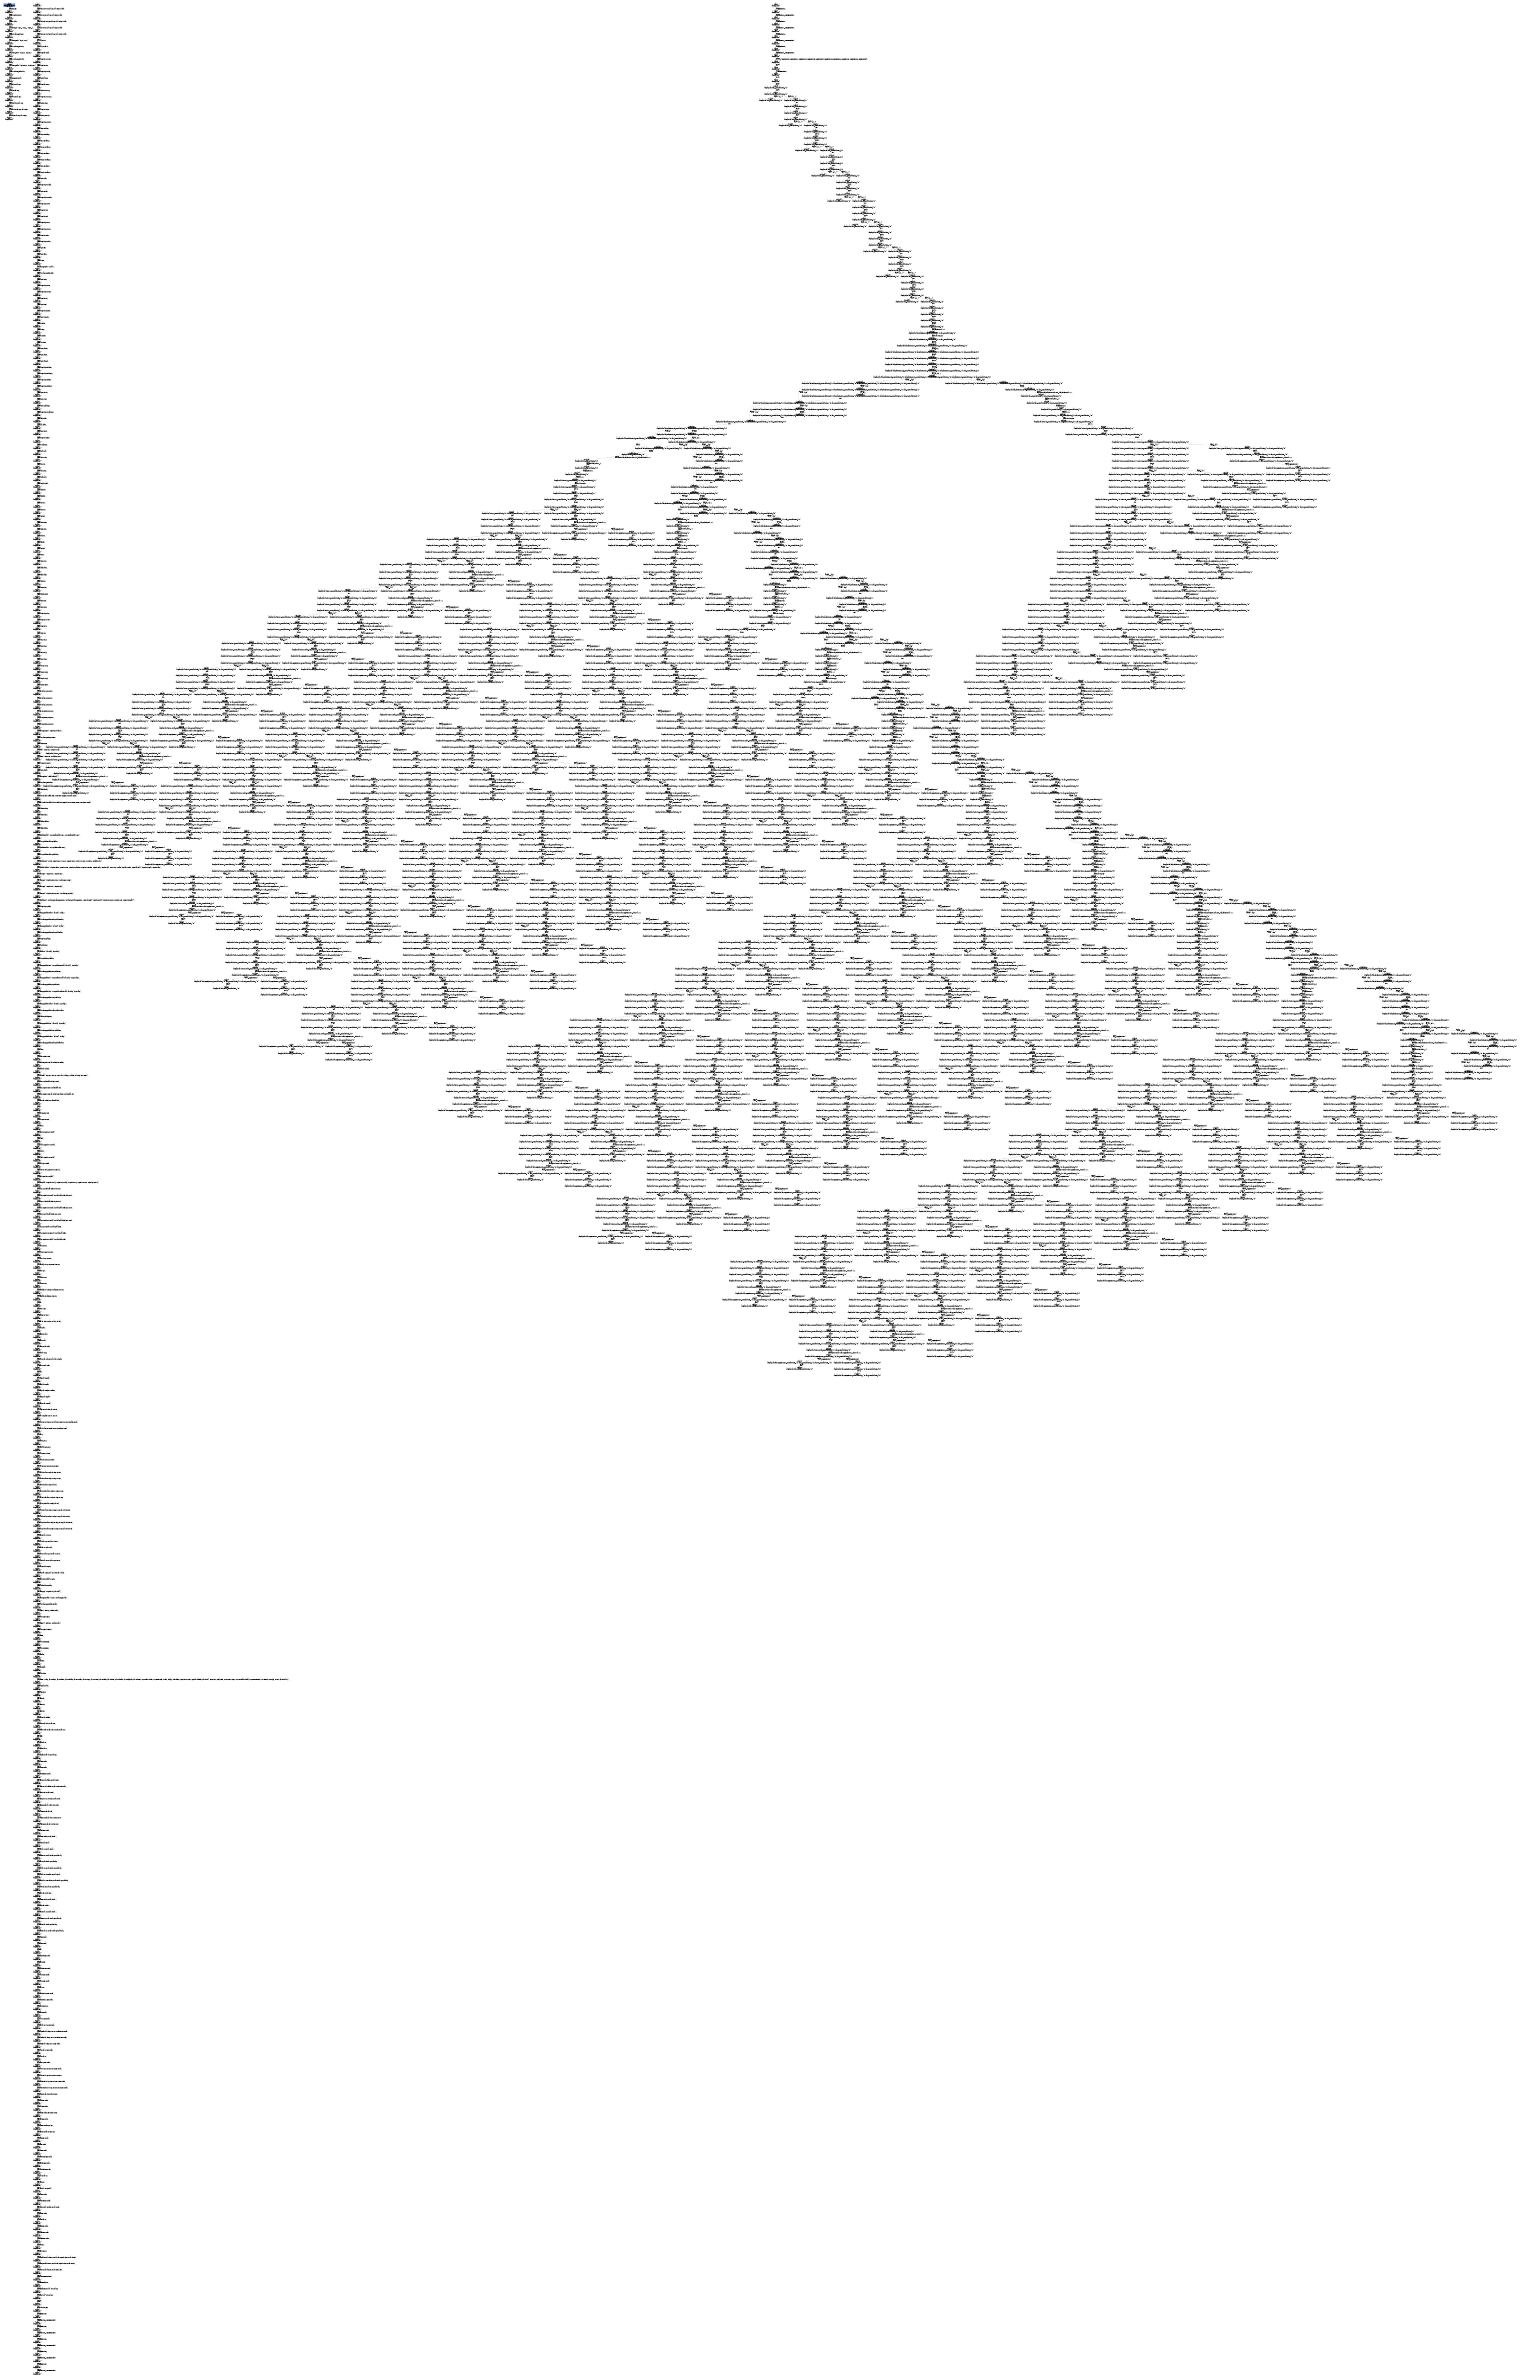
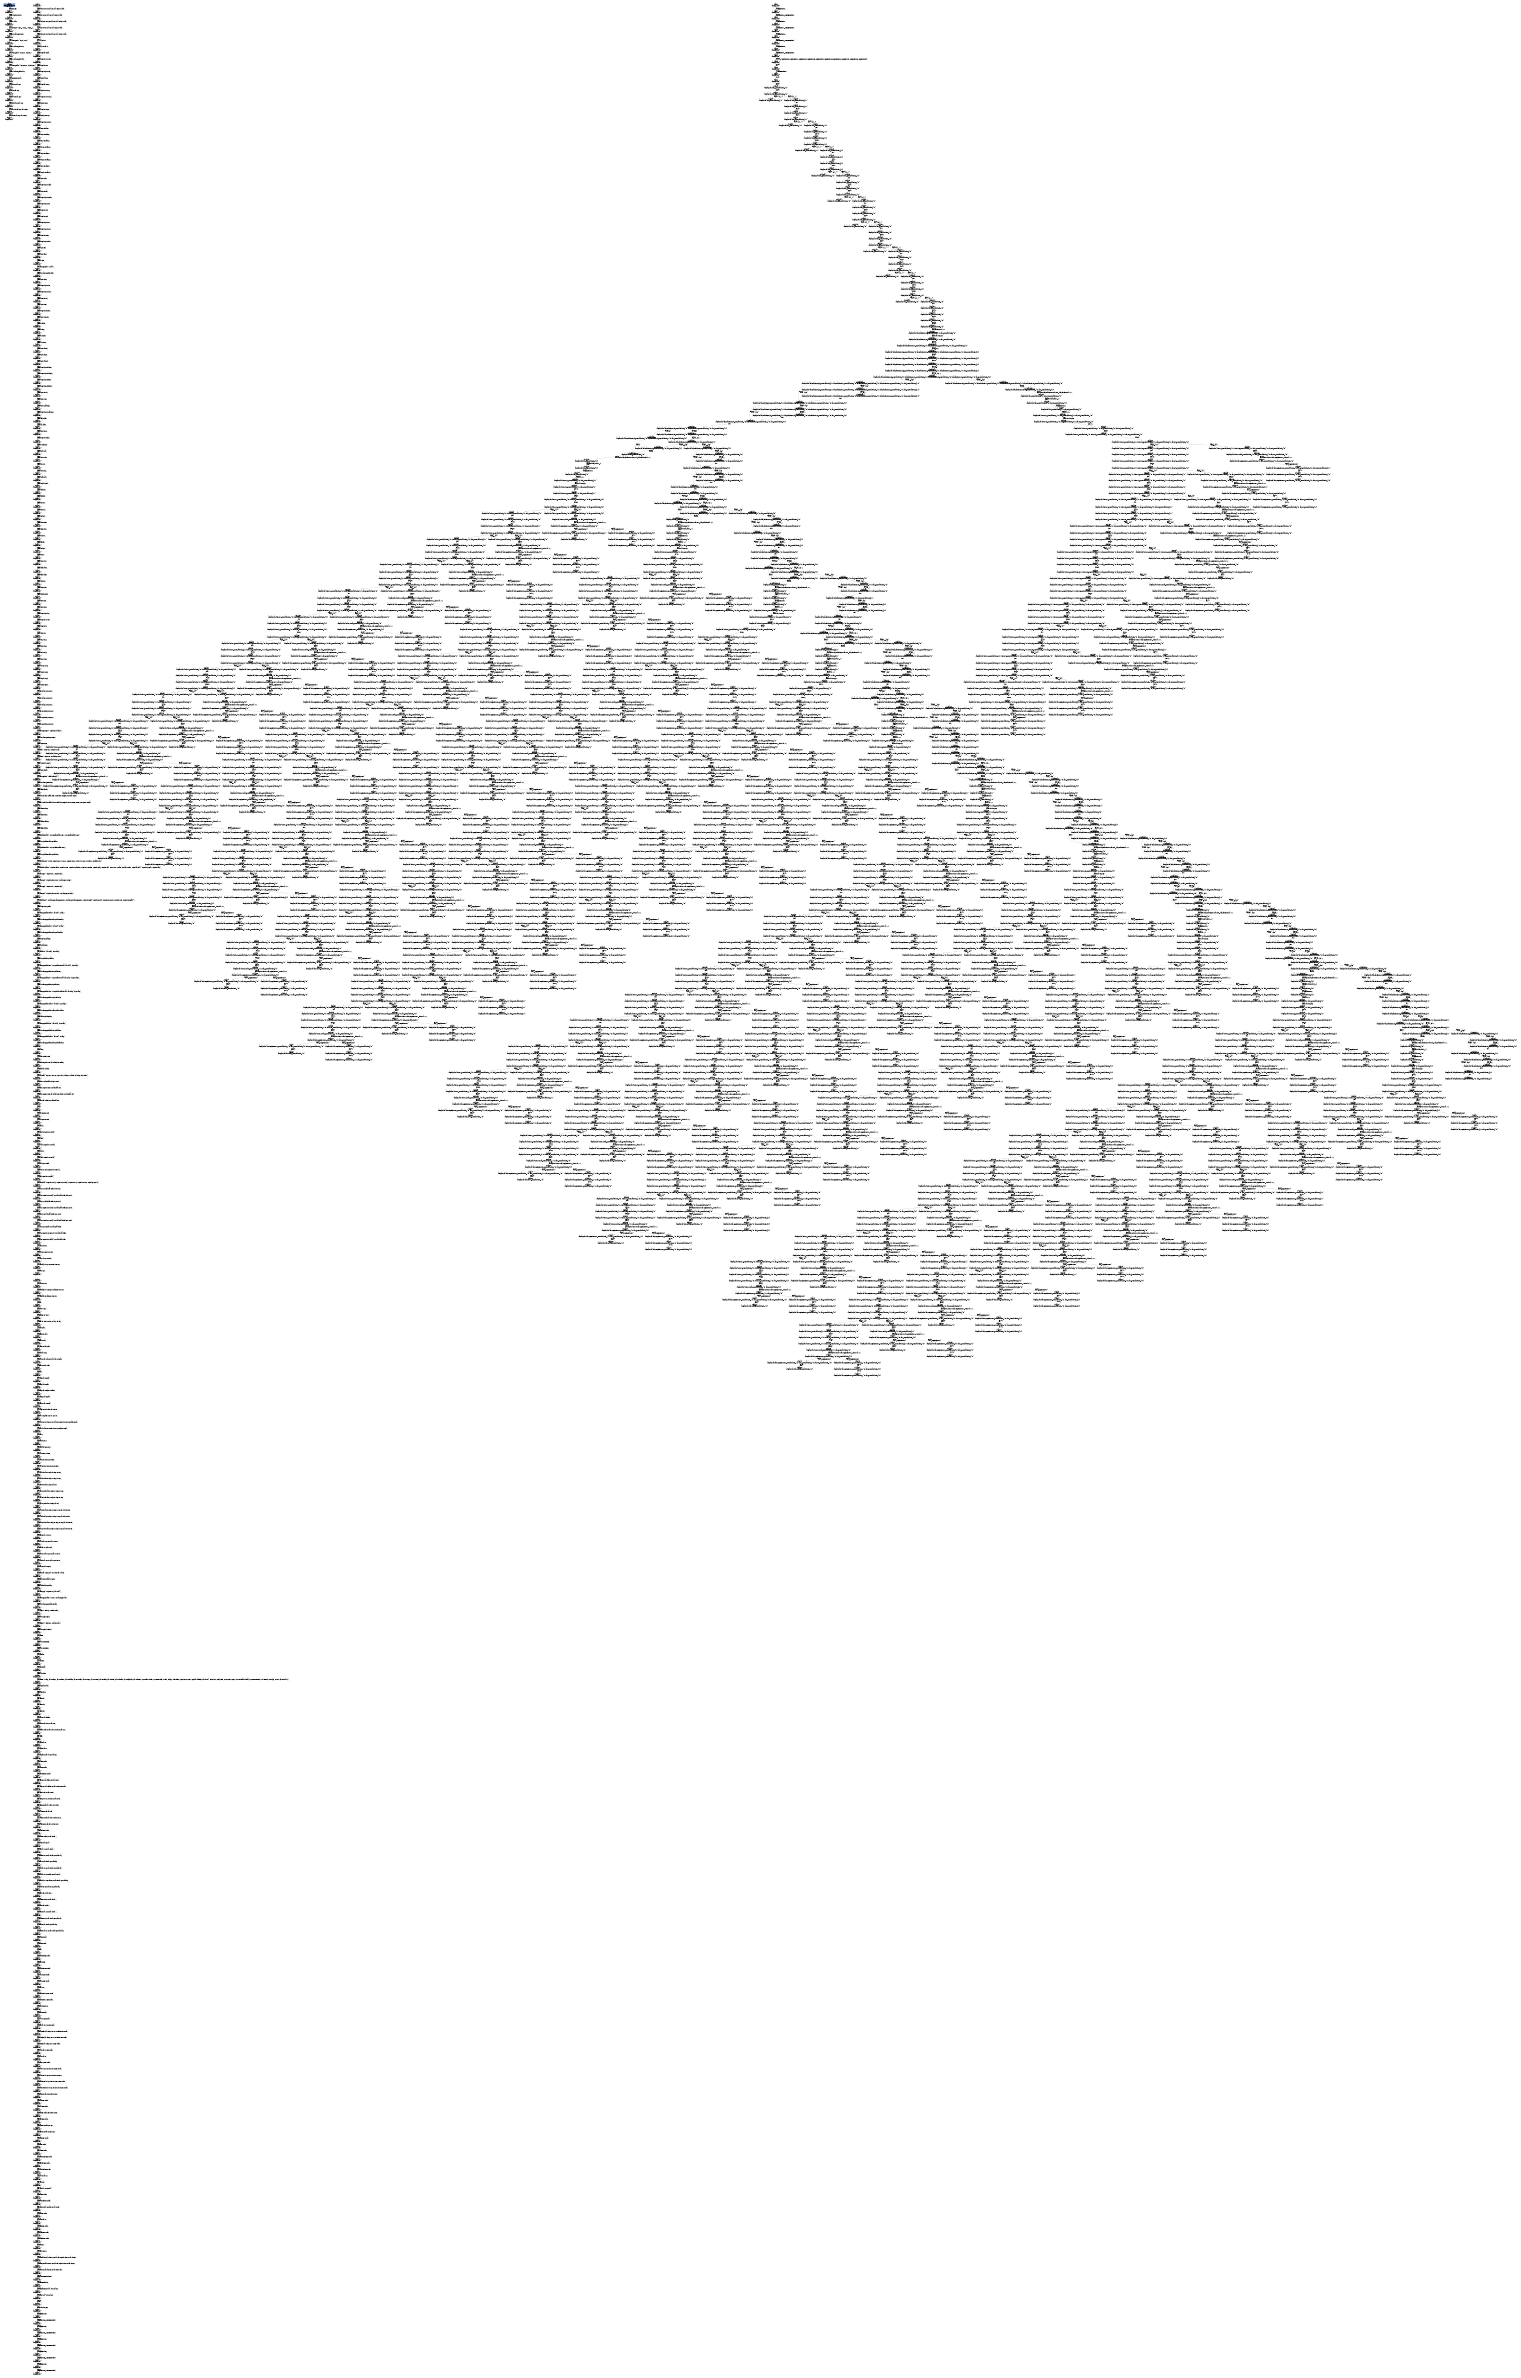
(37, 1277) -> none
